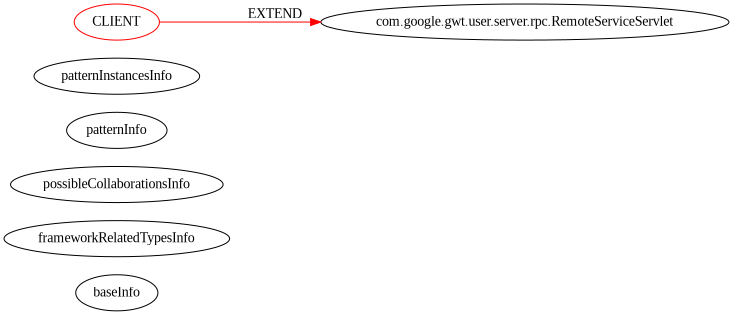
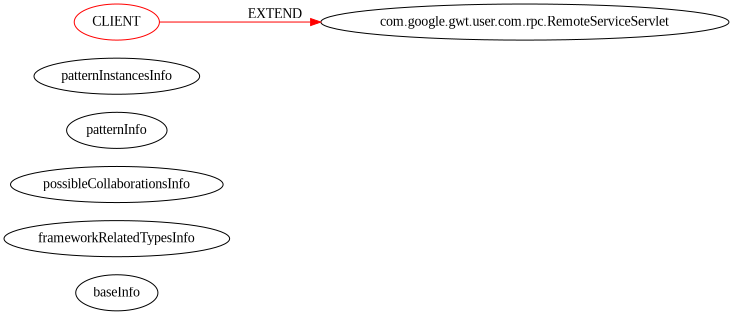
(525, 22) -> (525, 22)
